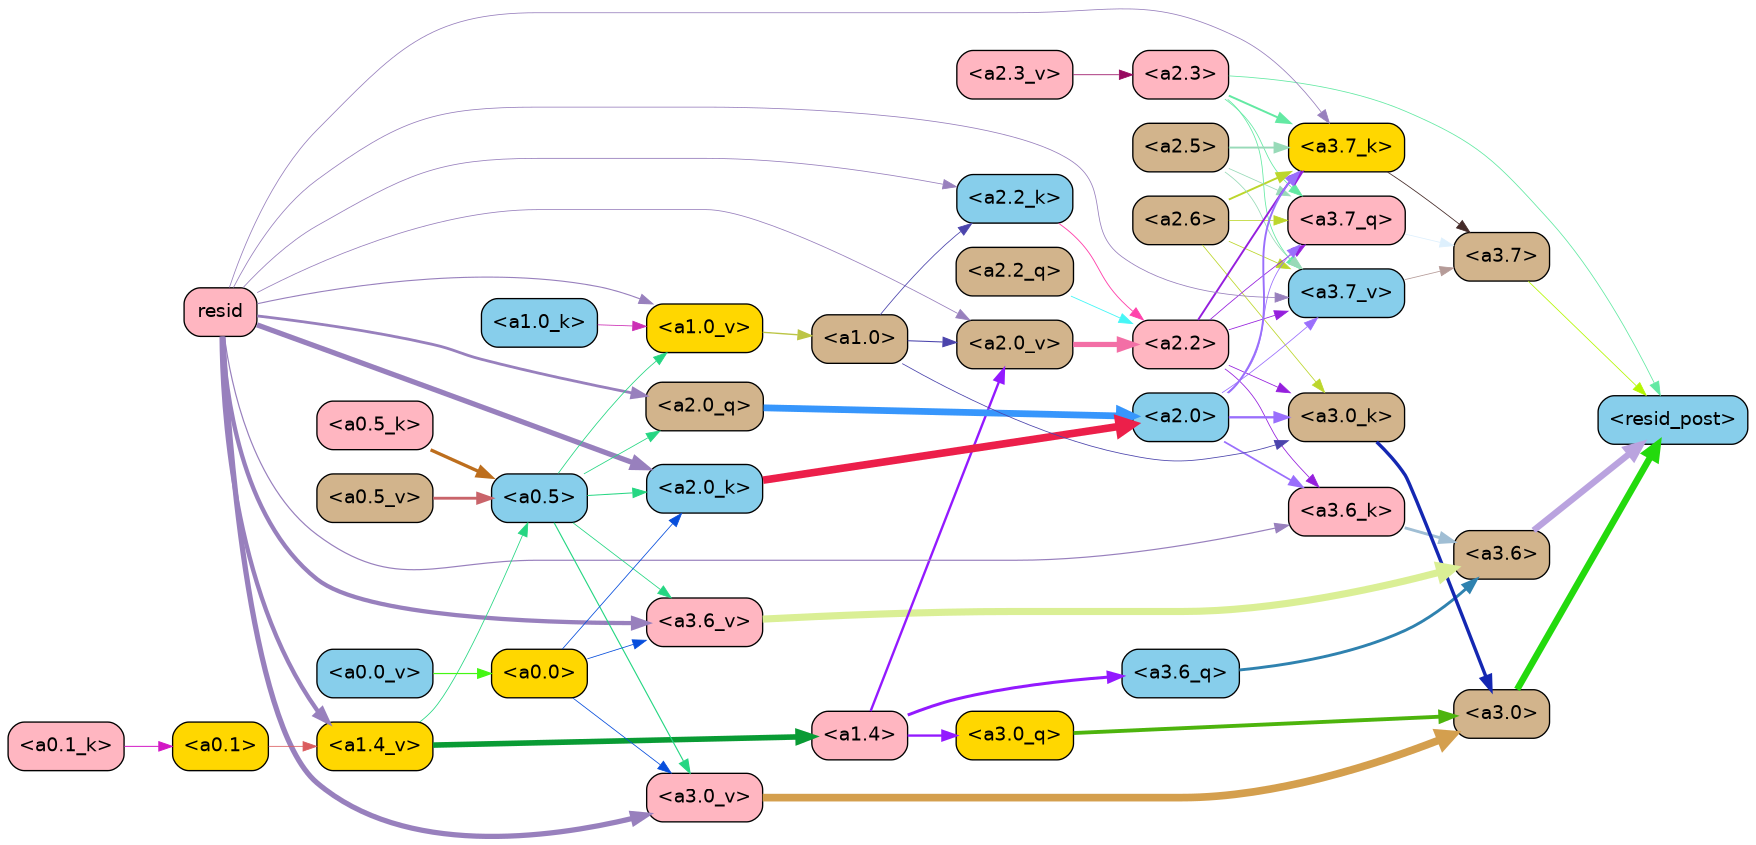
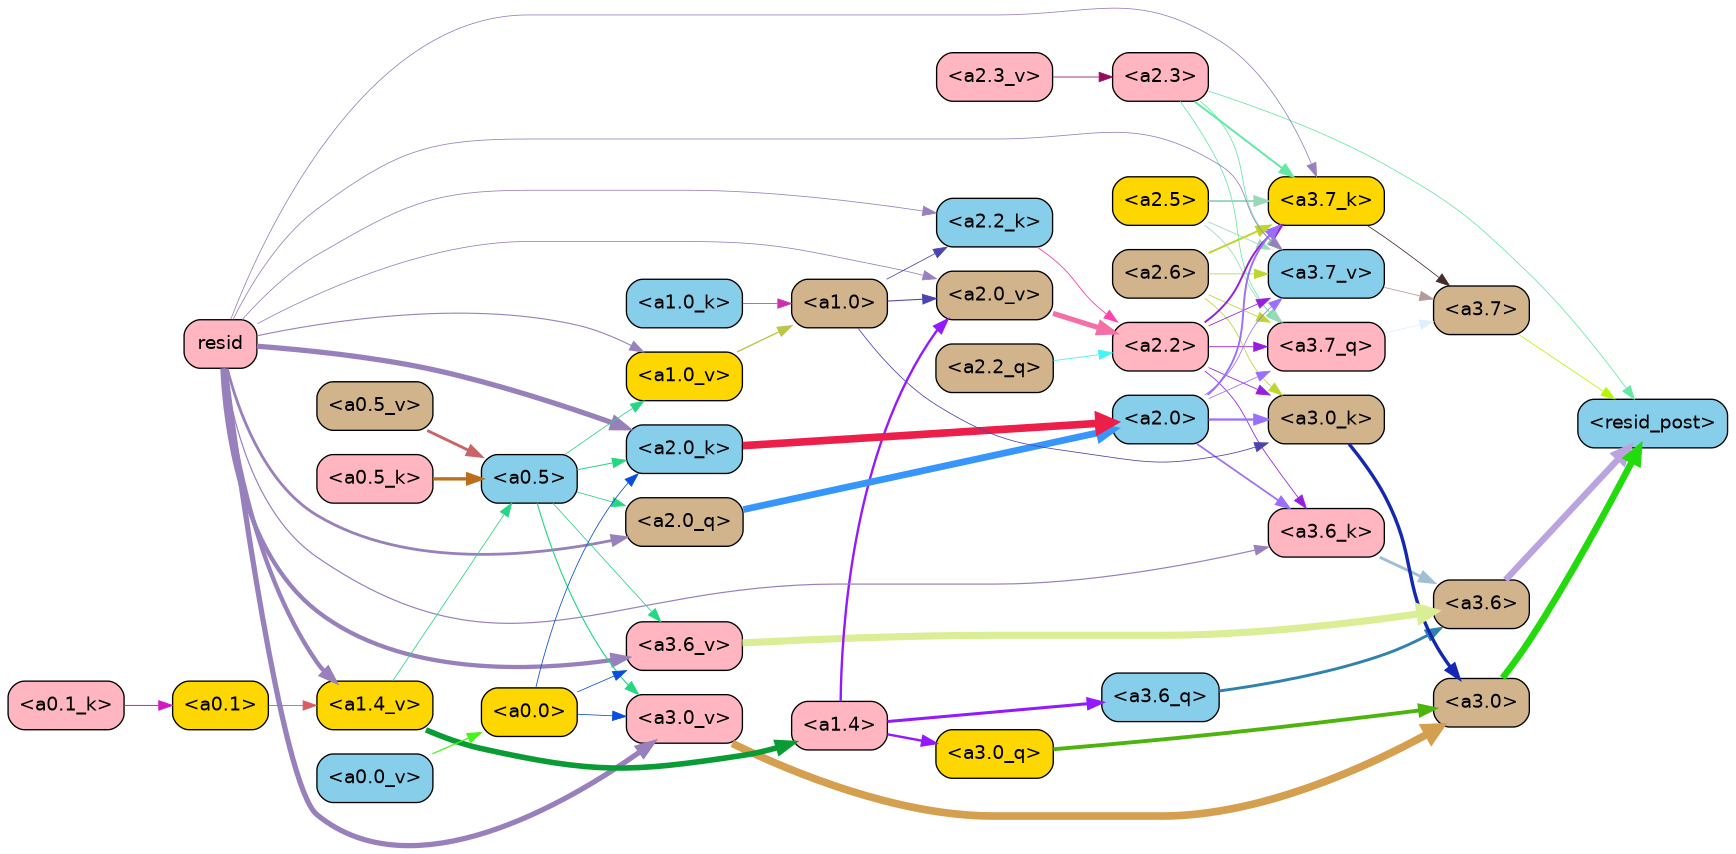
(1181, 148) -> (1160, 201)
(615, 325) -> (760, 304)
